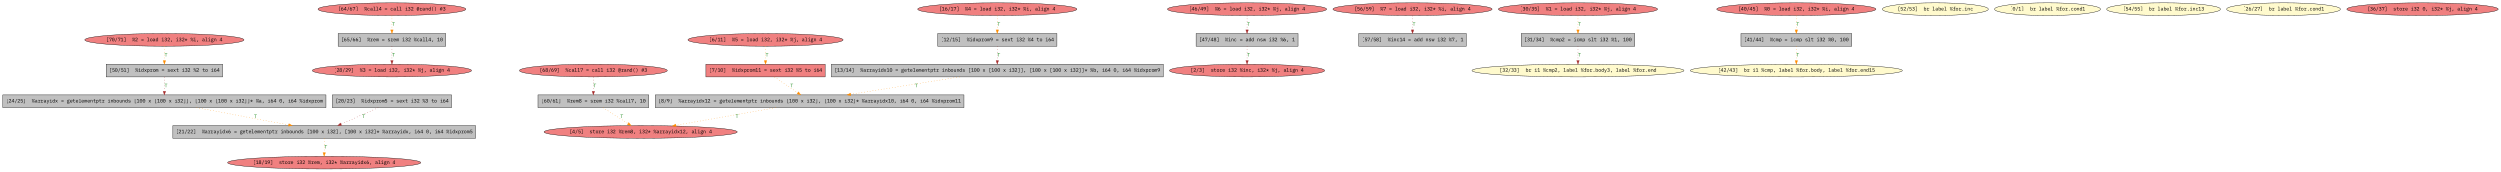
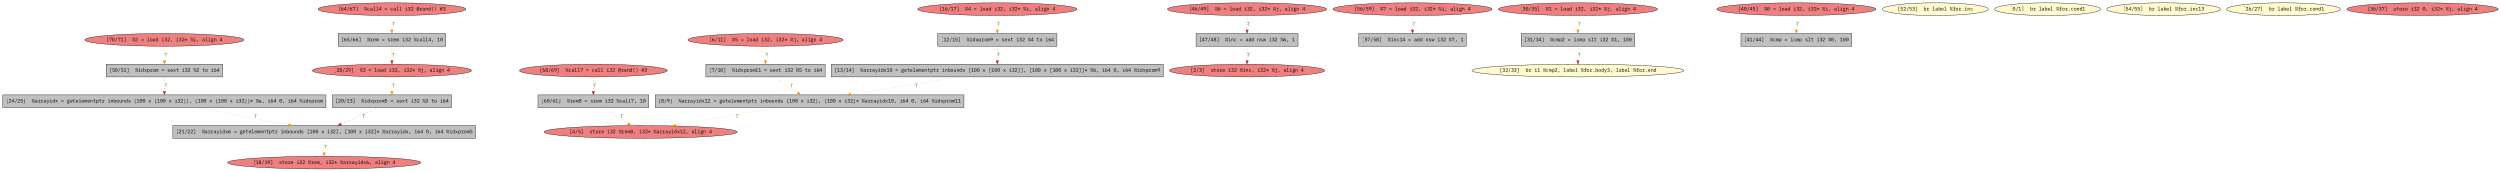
(766, 71) -> (766, 71)
(1796, 71) -> none
none -> (392, 84)
